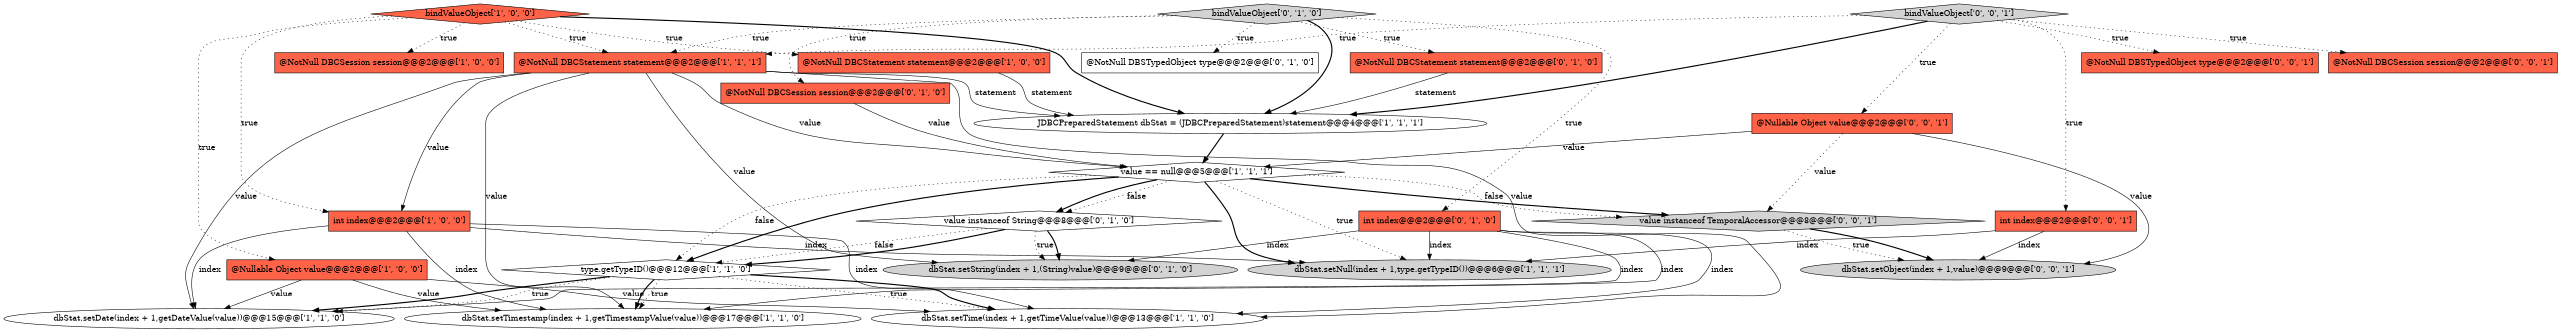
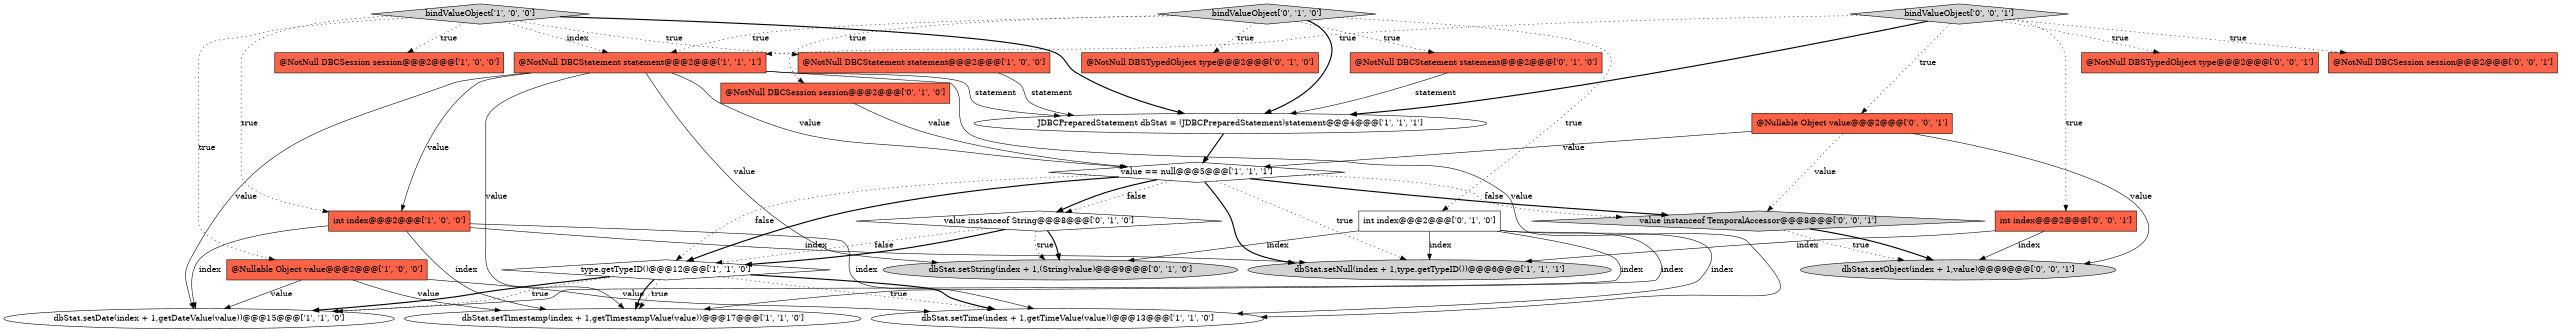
(480, 14) -> (480, 14)
(578, 38) -> (578, 38)
(1200, 63) -> (1200, 63)
(1430, 221) -> (1430, 221)
